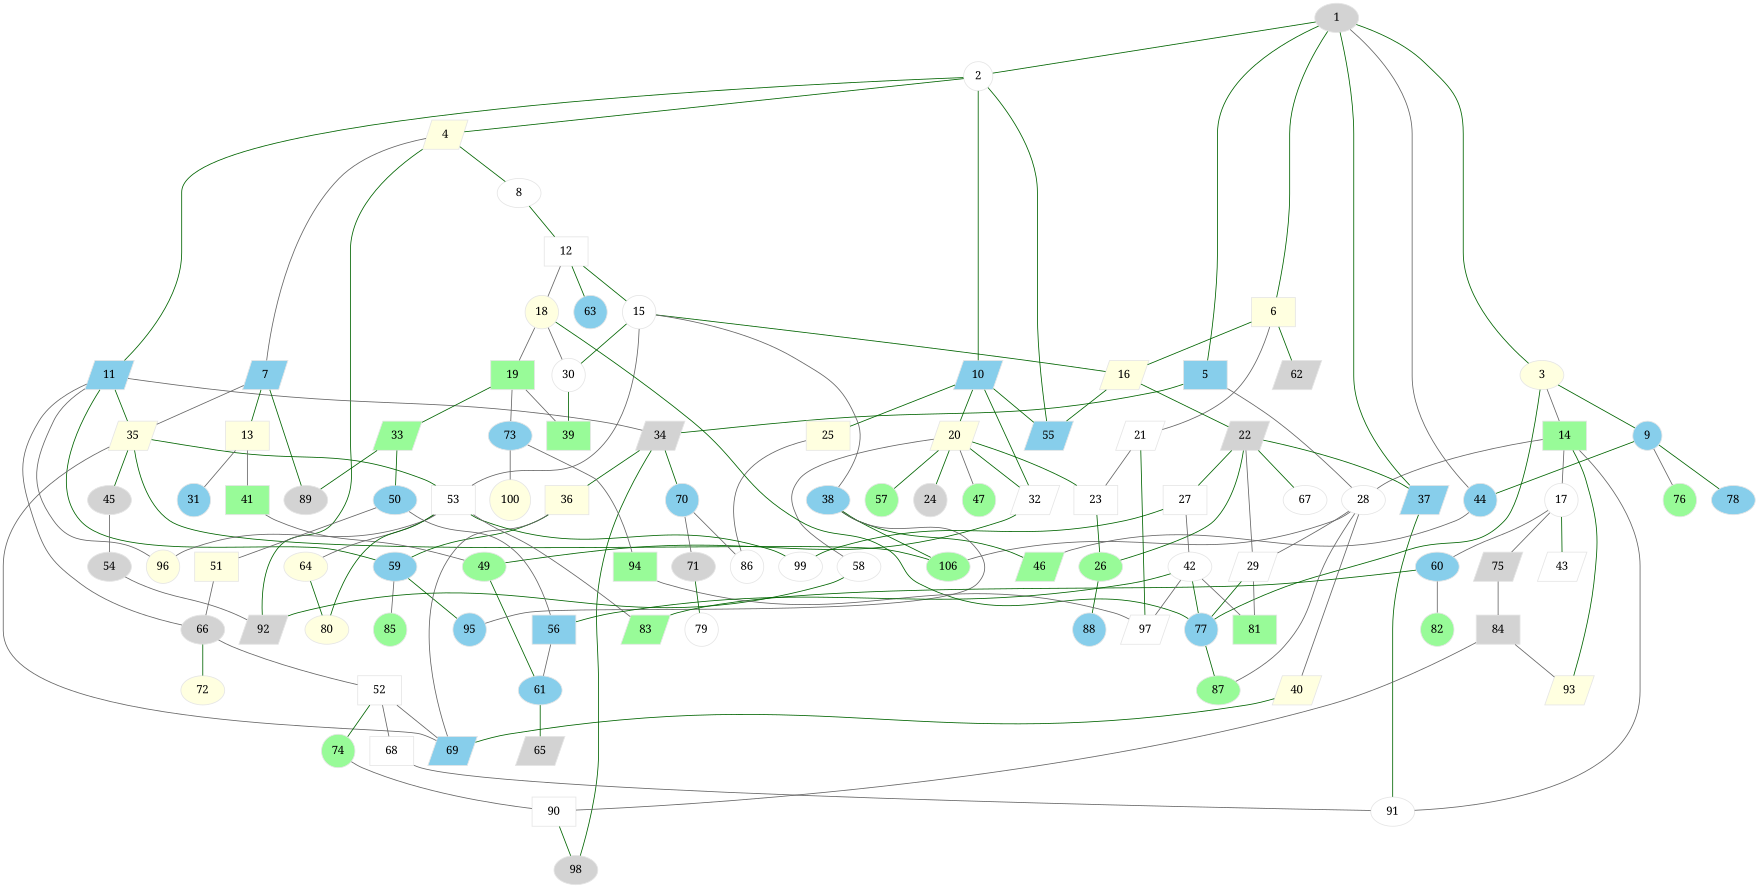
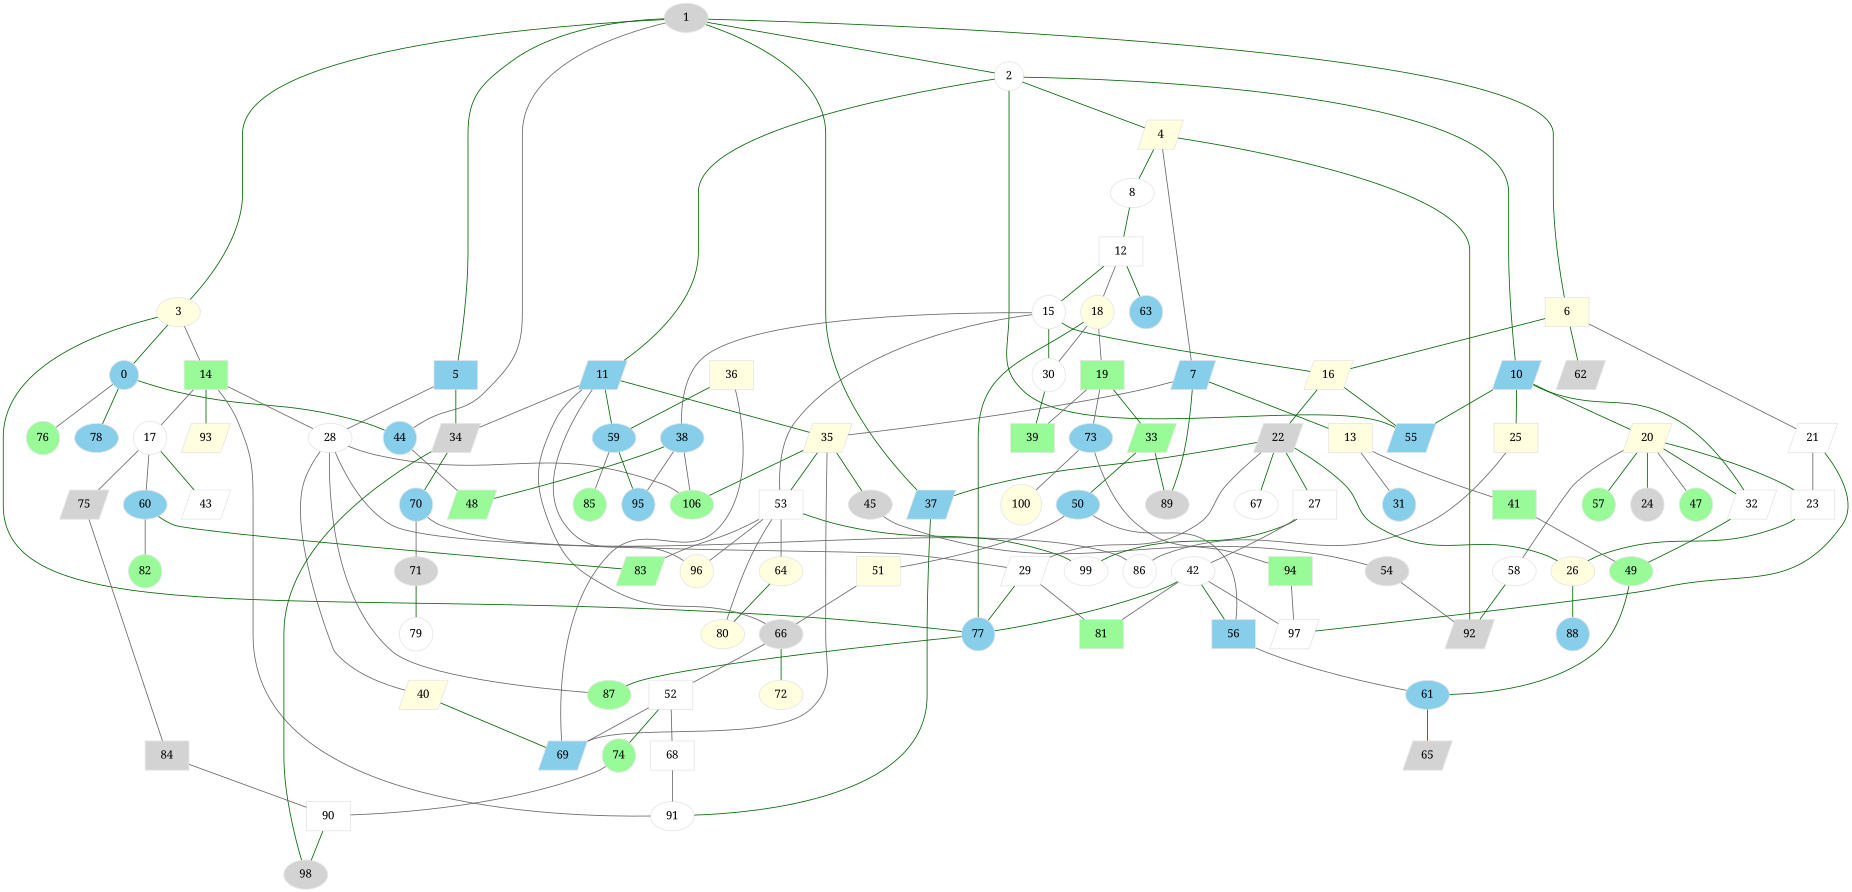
(1647, 436) -> (124, 375)
(614, 468) -> none
(886, 535) -> (687, 471)
(357, 561) -> (746, 568)
(1040, 567) -> (472, 505)
(1101, 567) -> (1573, 571)
(1535, 661) -> none
